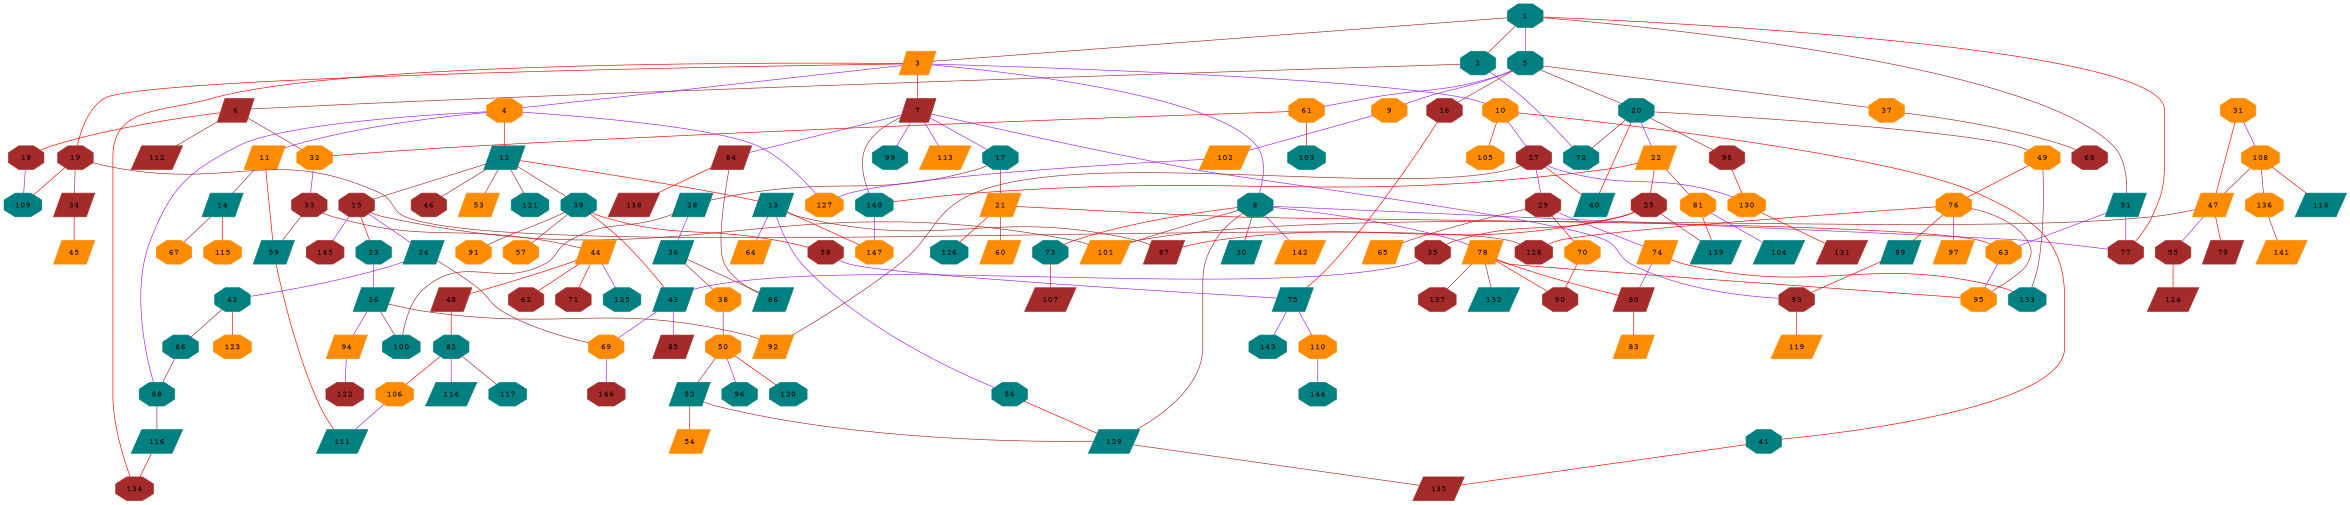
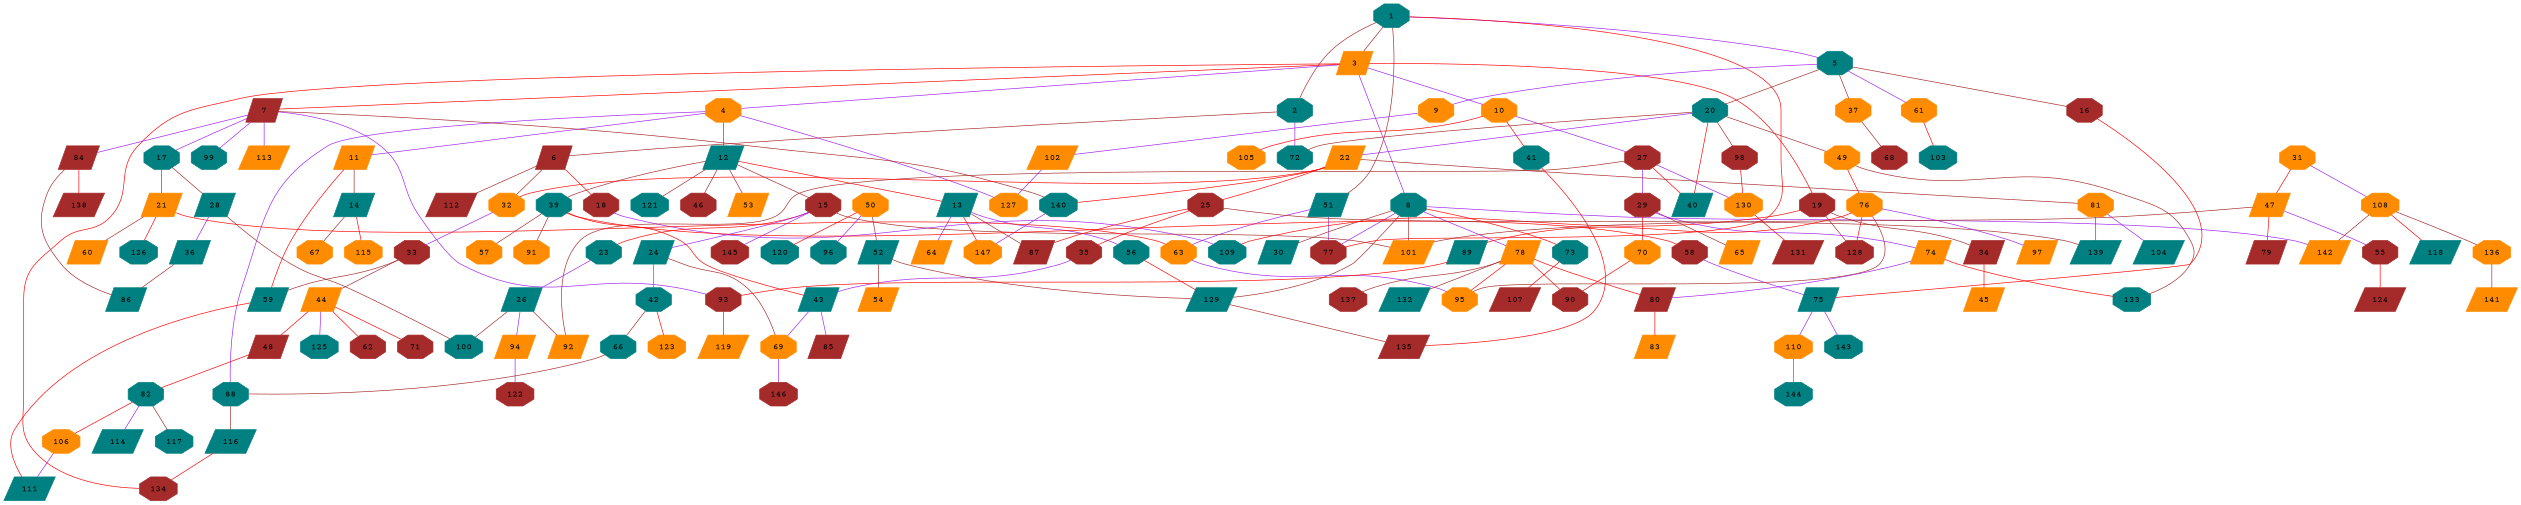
(810, 130) -> (962, 181)
(2237, 181) -> (2354, 228)
(723, 300) -> none
